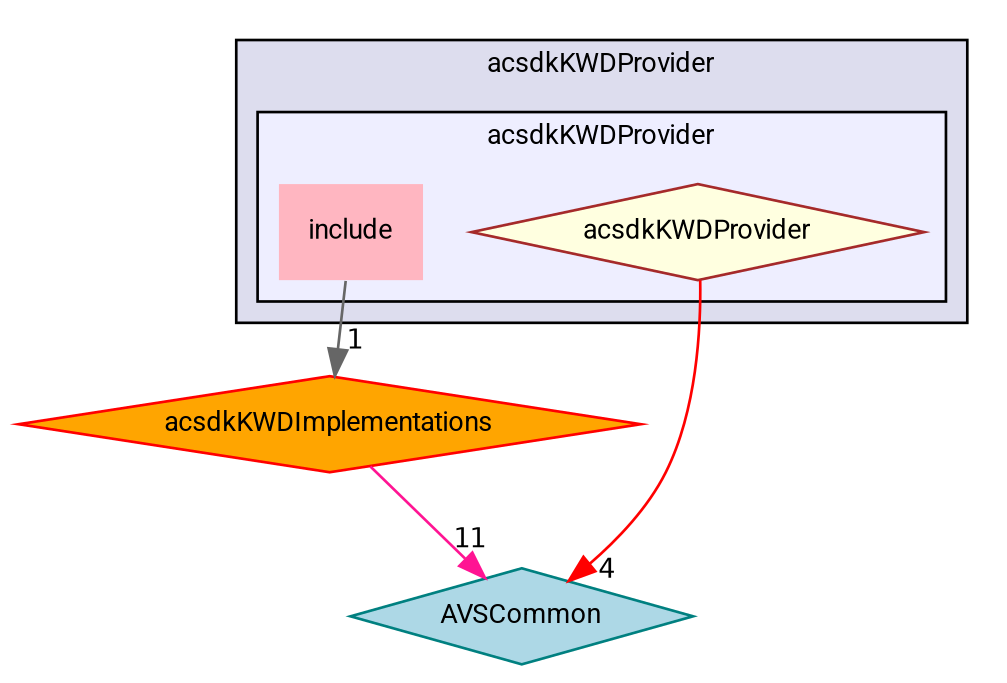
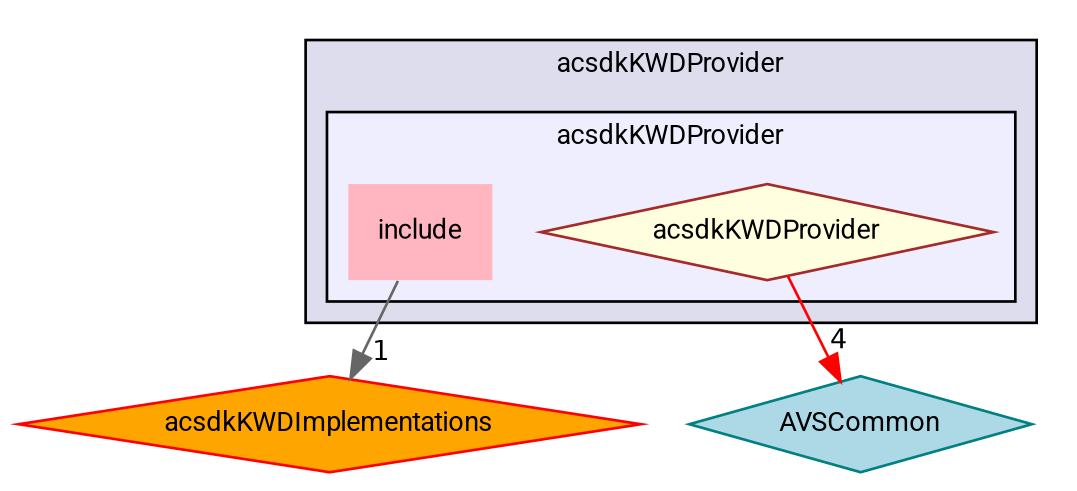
(418, 513) -> none
